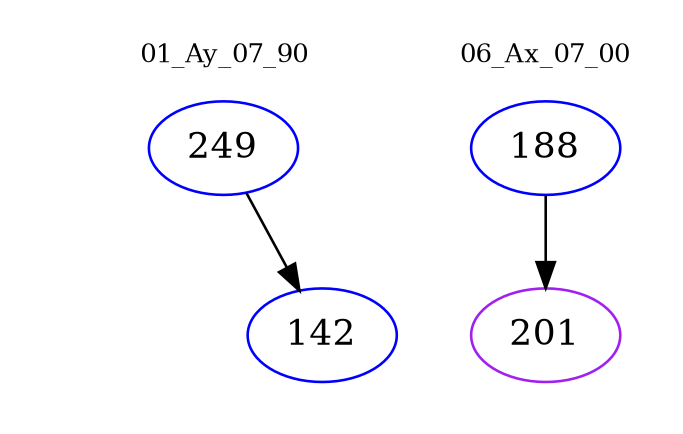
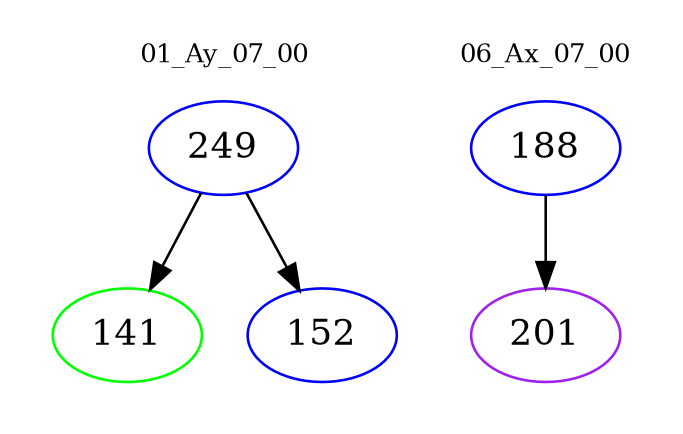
(225, 56) -> (225, 56)
none -> (127, 335)
(322, 335) -> (322, 335)
